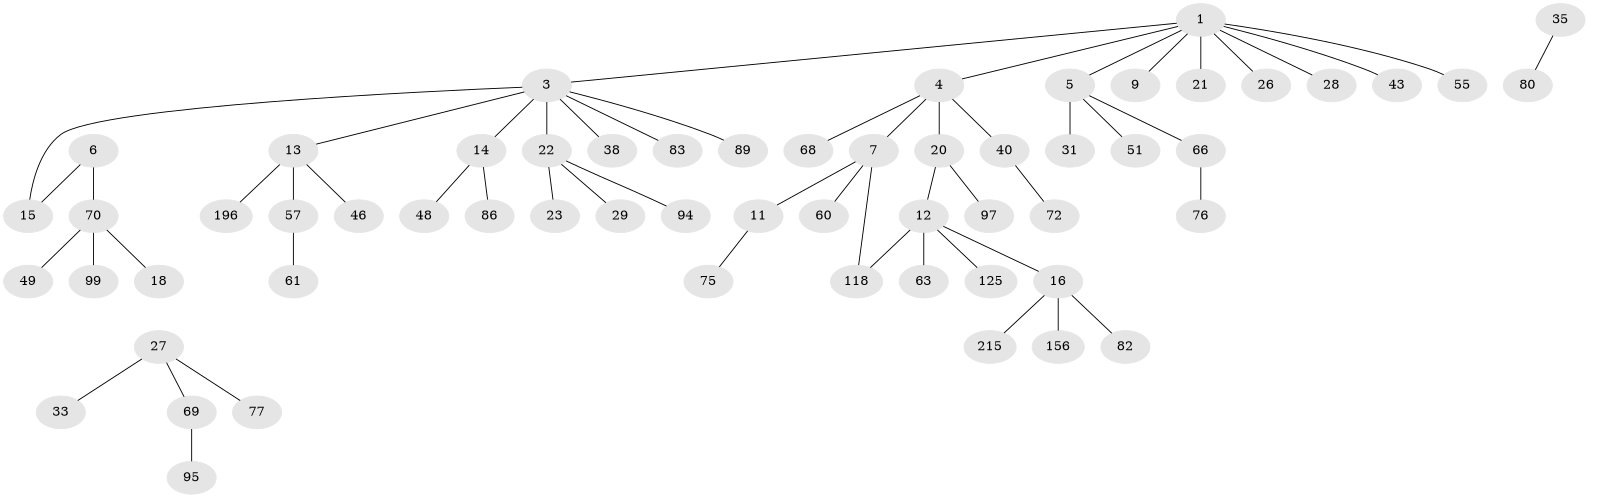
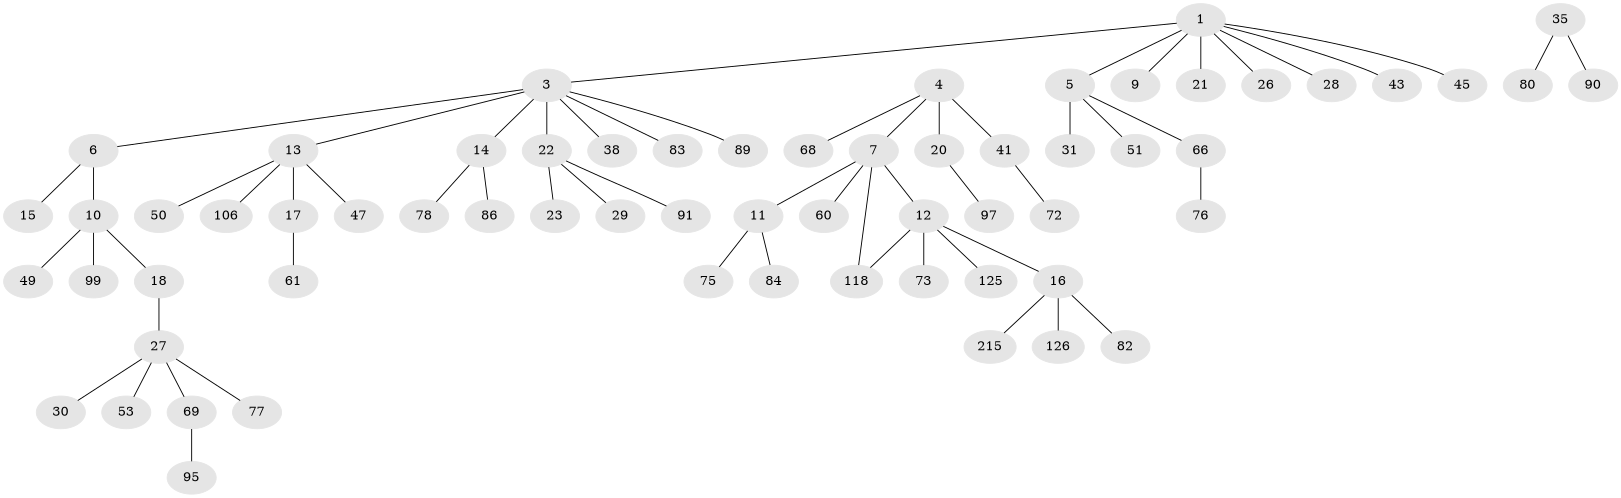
(1070, 53) -> none
(1462, 85) -> (1462, 85)
none -> (1593, 85)
(253, 103) -> (320, 118)
(1005, 151) -> (1005, 151)
(932, 183) -> (899, 183)
(94, 216) -> (94, 216)
none -> (159, 216)
(226, 216) -> (226, 216)
(293, 216) -> (293, 216)
(359, 216) -> (359, 216)
(424, 216) -> (424, 216)
(686, 216) -> (686, 216)
none -> (774, 282)
(924, 282) -> (924, 282)
none -> (159, 314)
(1058, 347) -> (1058, 347)
(61, 412) -> (61, 412)
none -> (126, 412)
